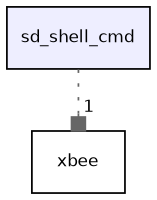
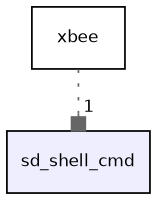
(78, 92) -> (78, 92)
